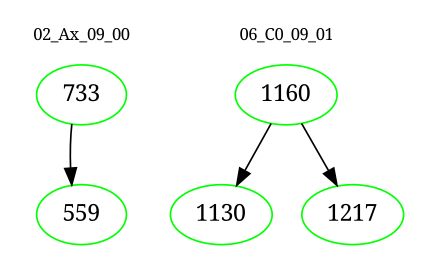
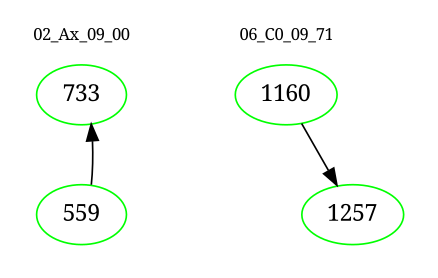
(287, 36) -> (287, 36)
(70, 146) -> (93, 163)
(221, 215) -> none
(353, 215) -> (353, 215)
